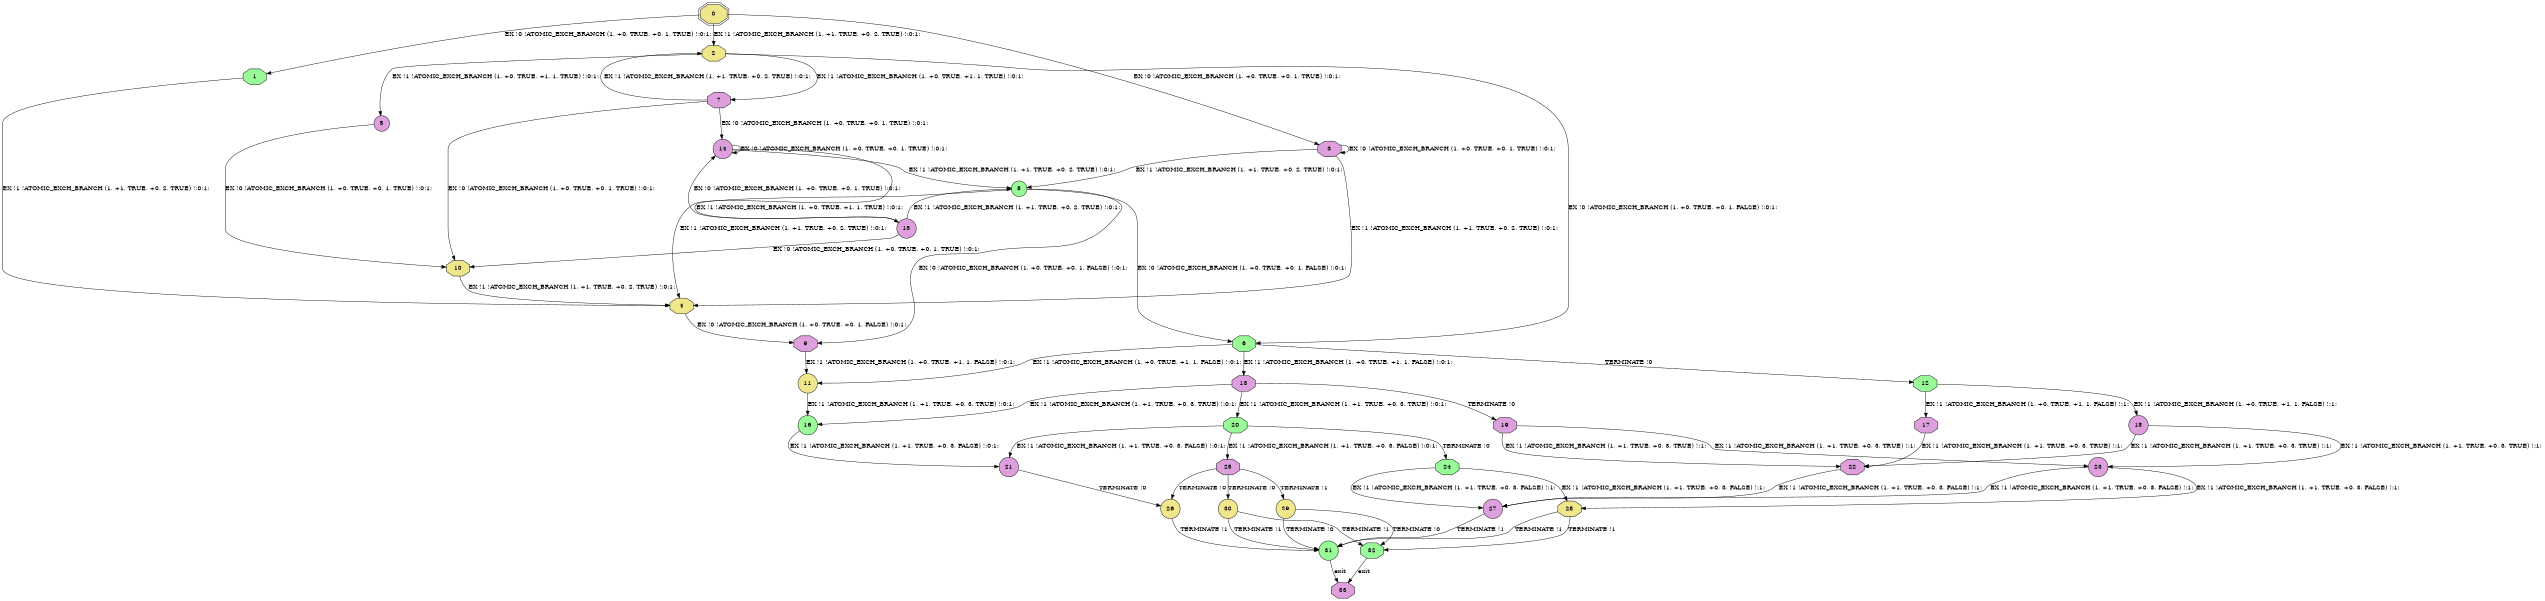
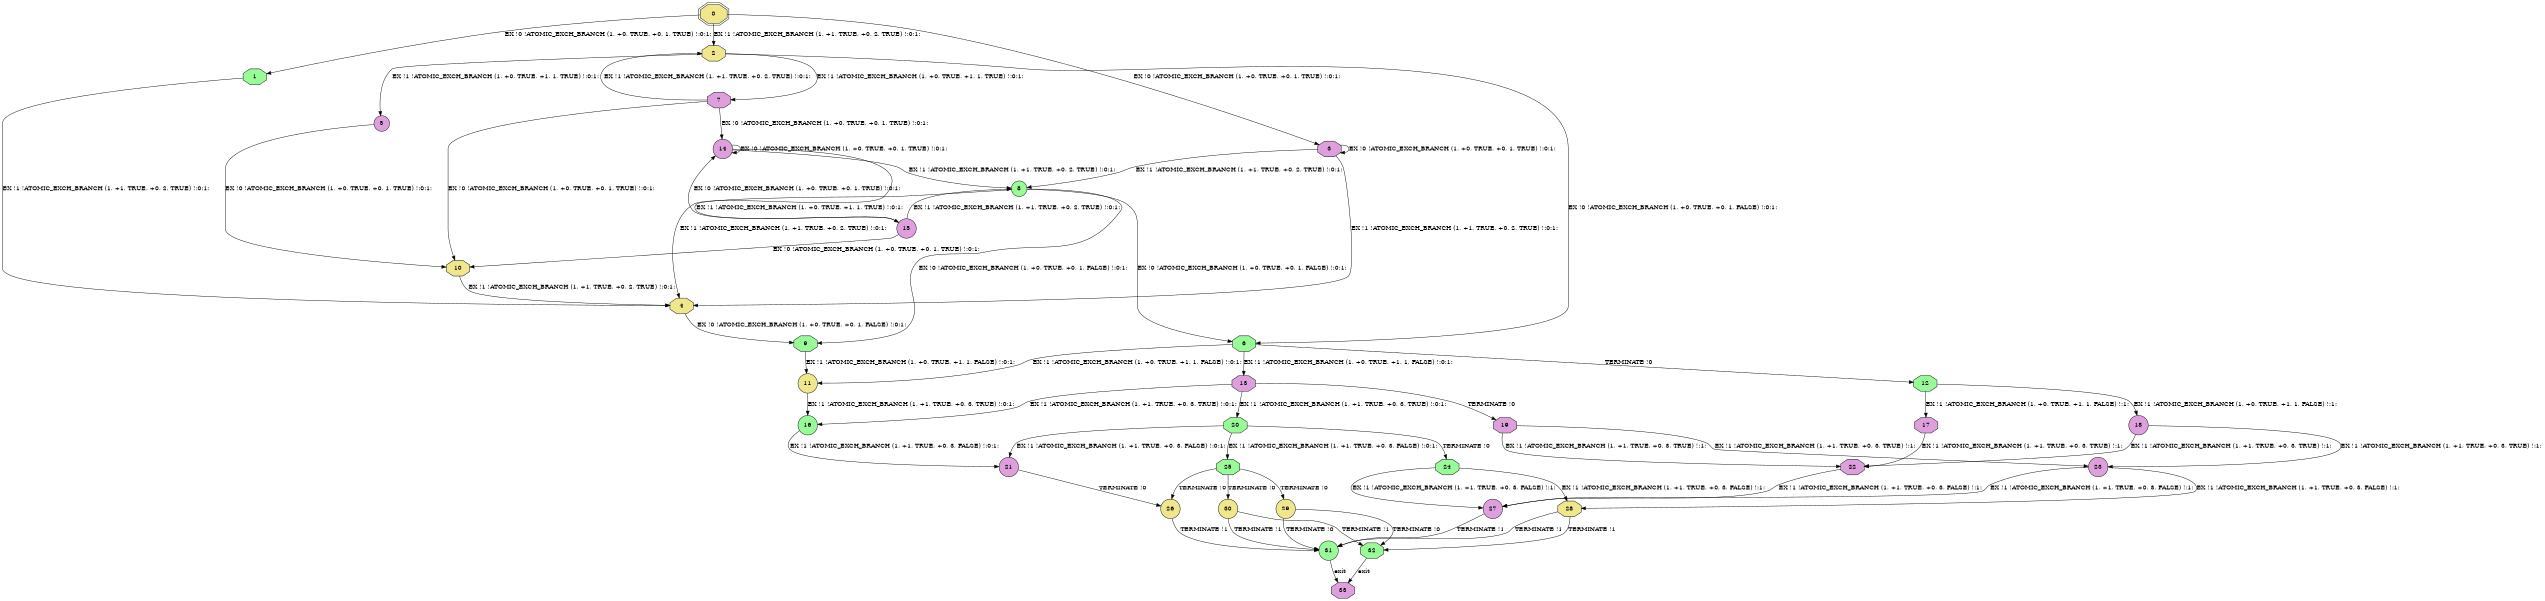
(806, 344) -> (806, 344)
(1228, 467) -> (1228, 467)
(1304, 488) -> (1304, 488)
